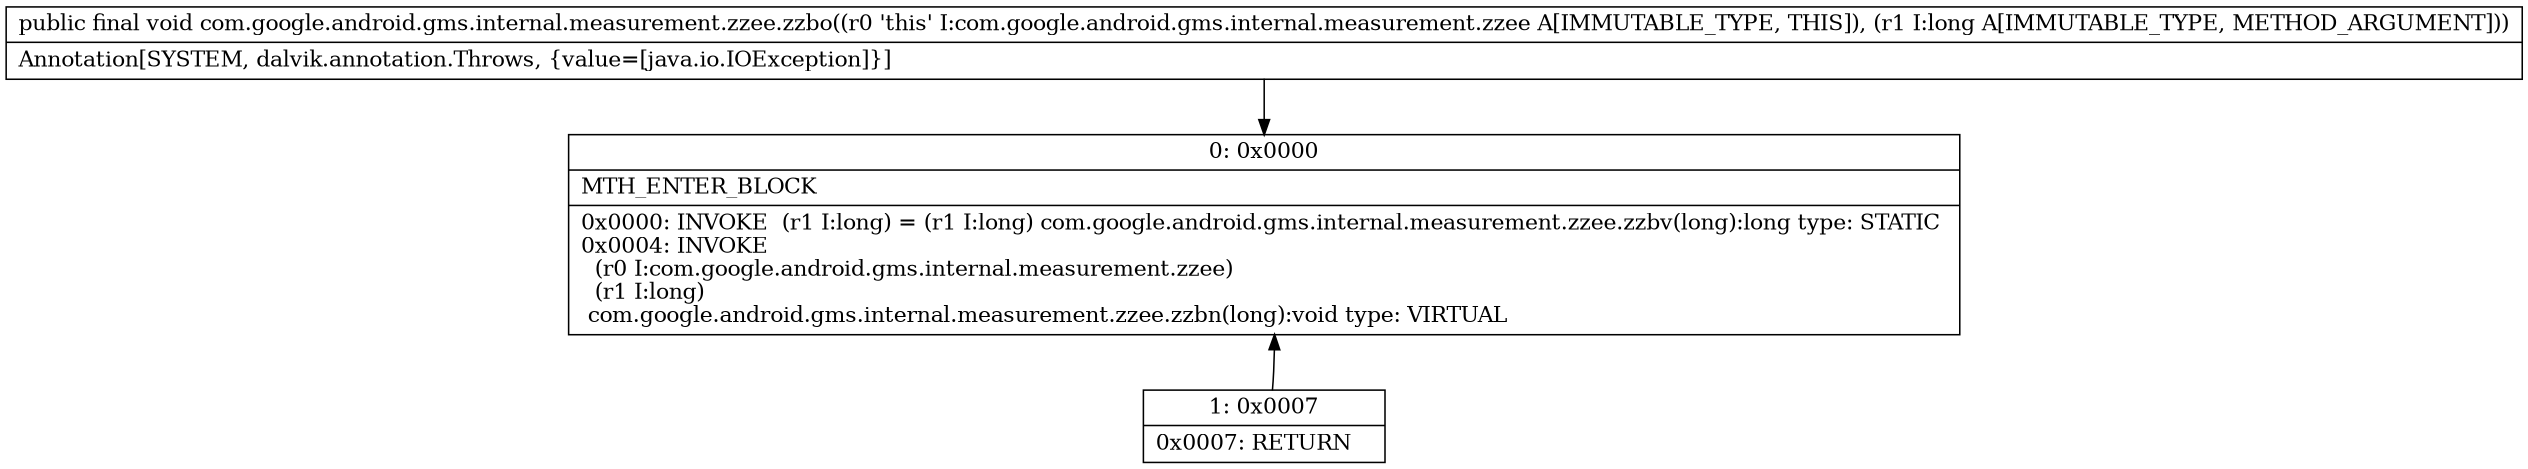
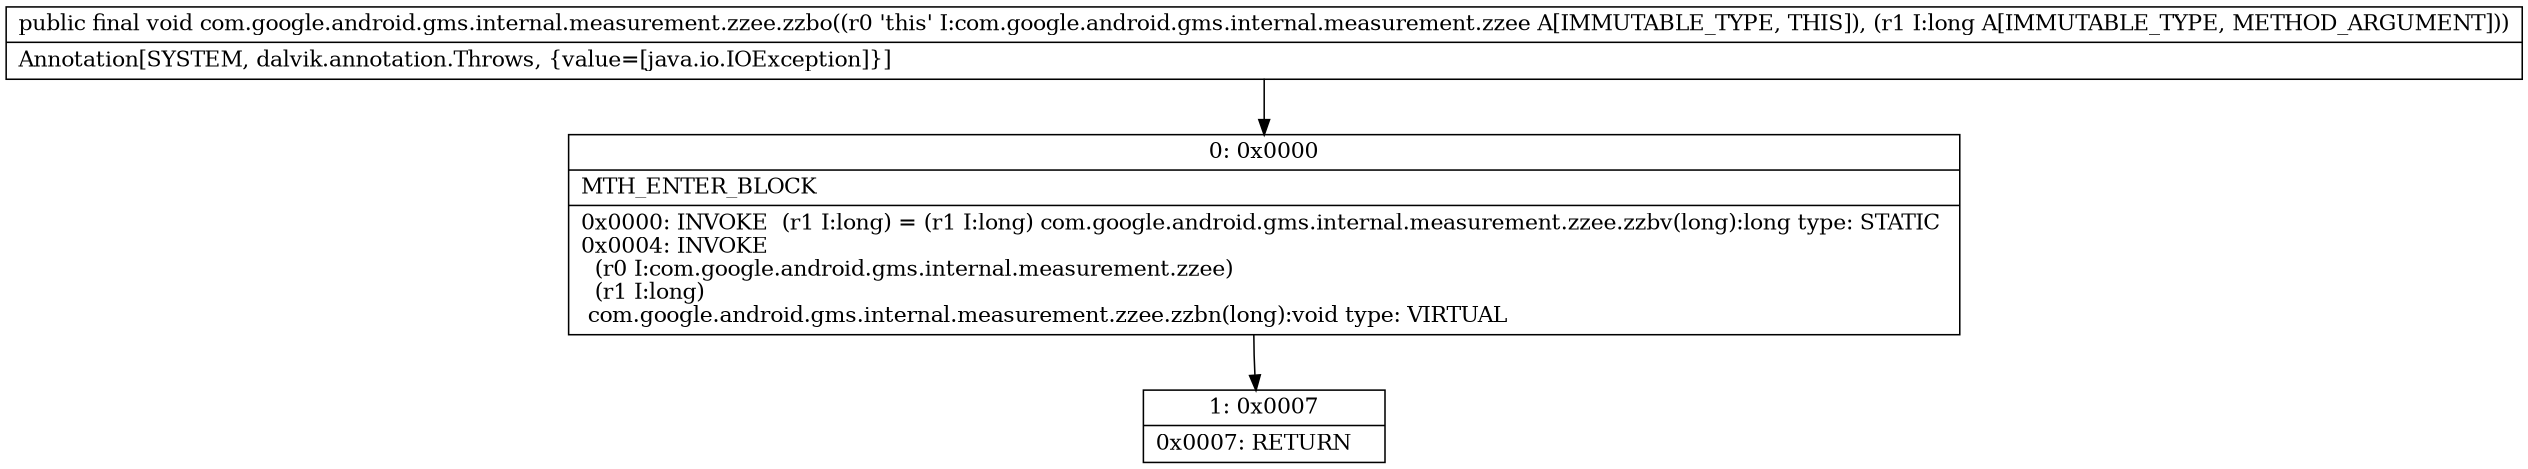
(1274, 370) -> (1254, 355)
